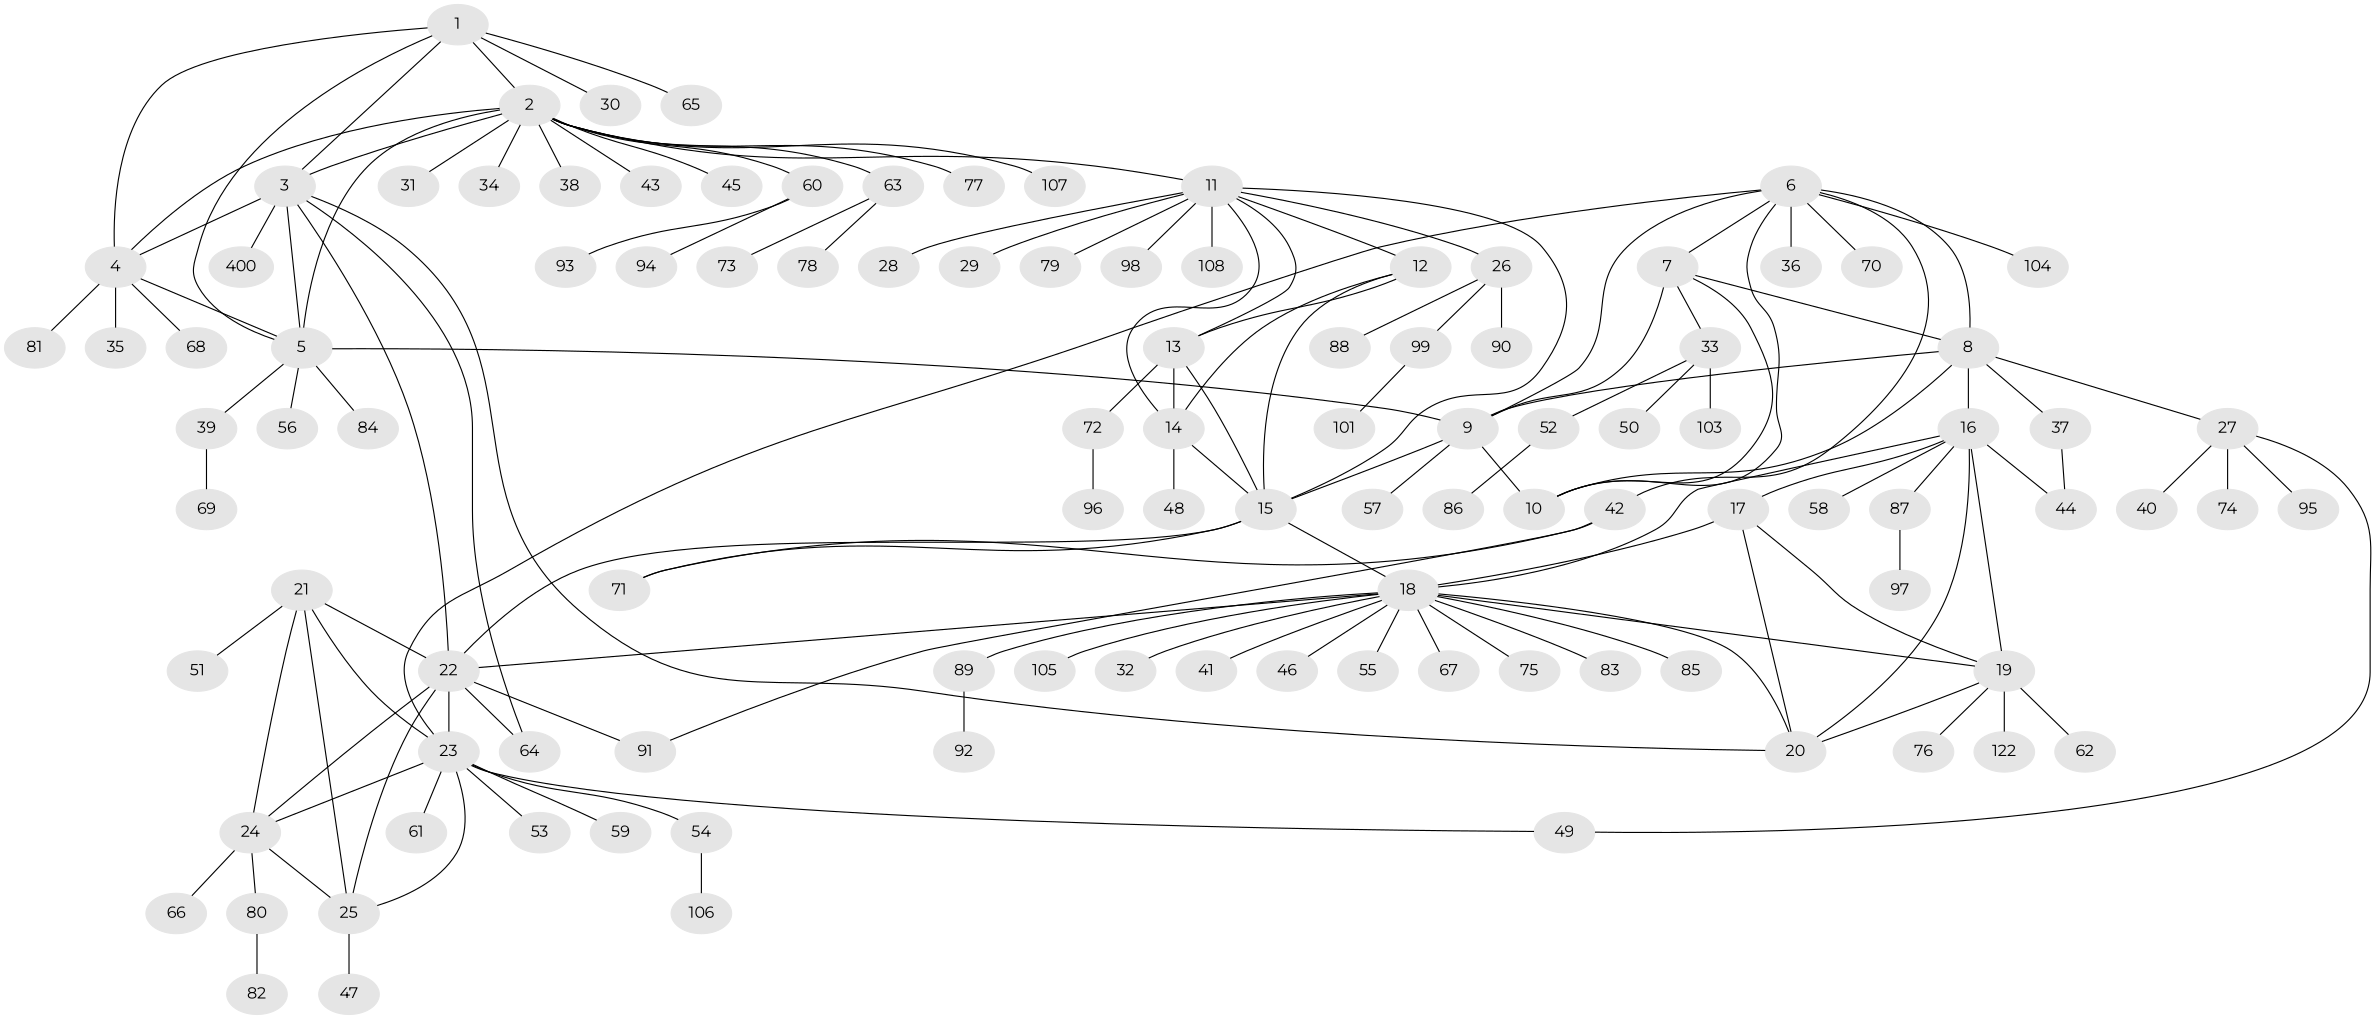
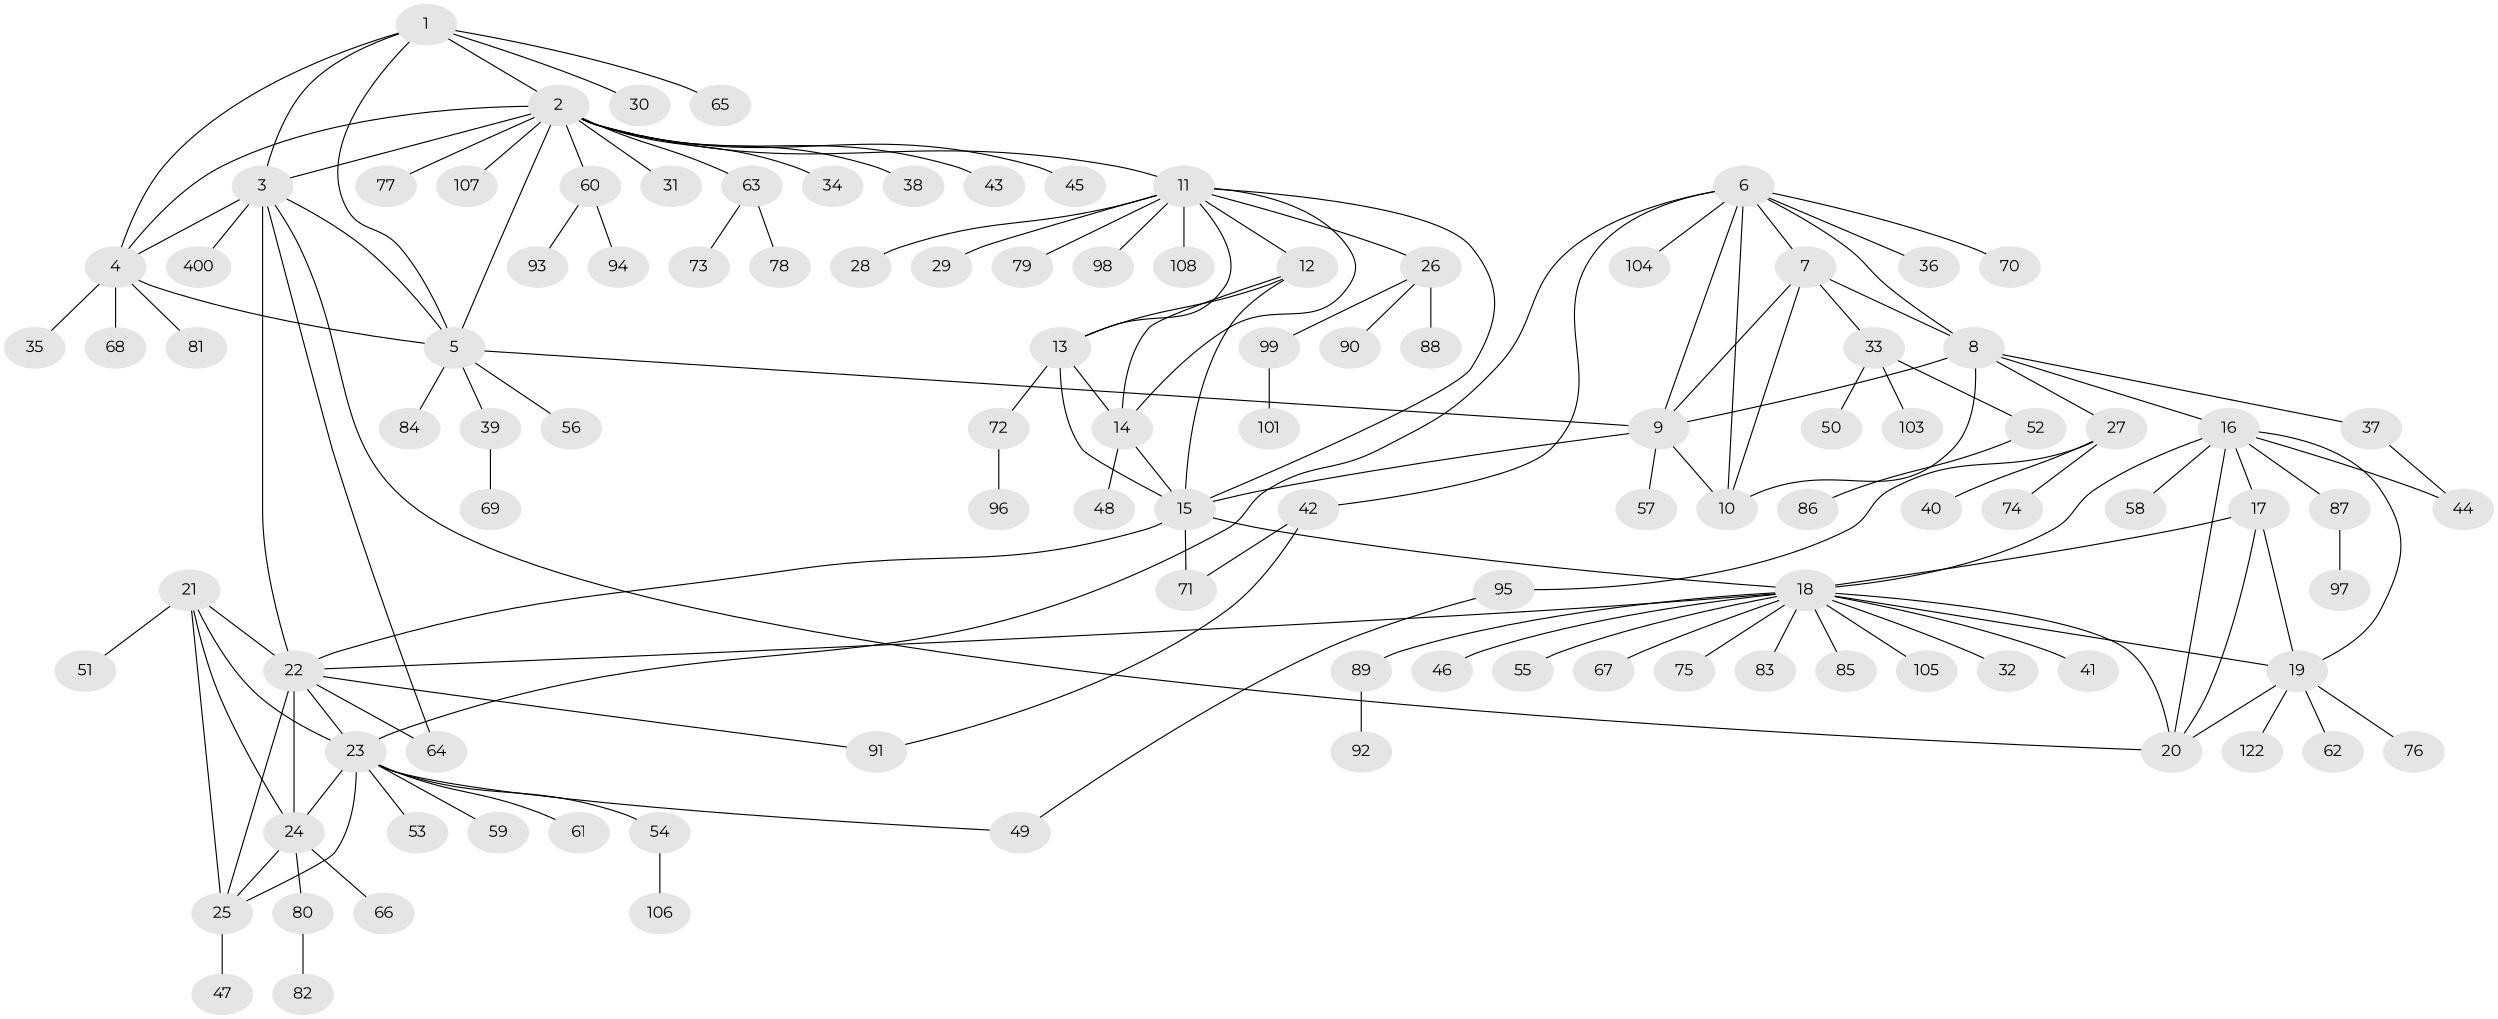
(2153, 796) -> (1259, 682)
